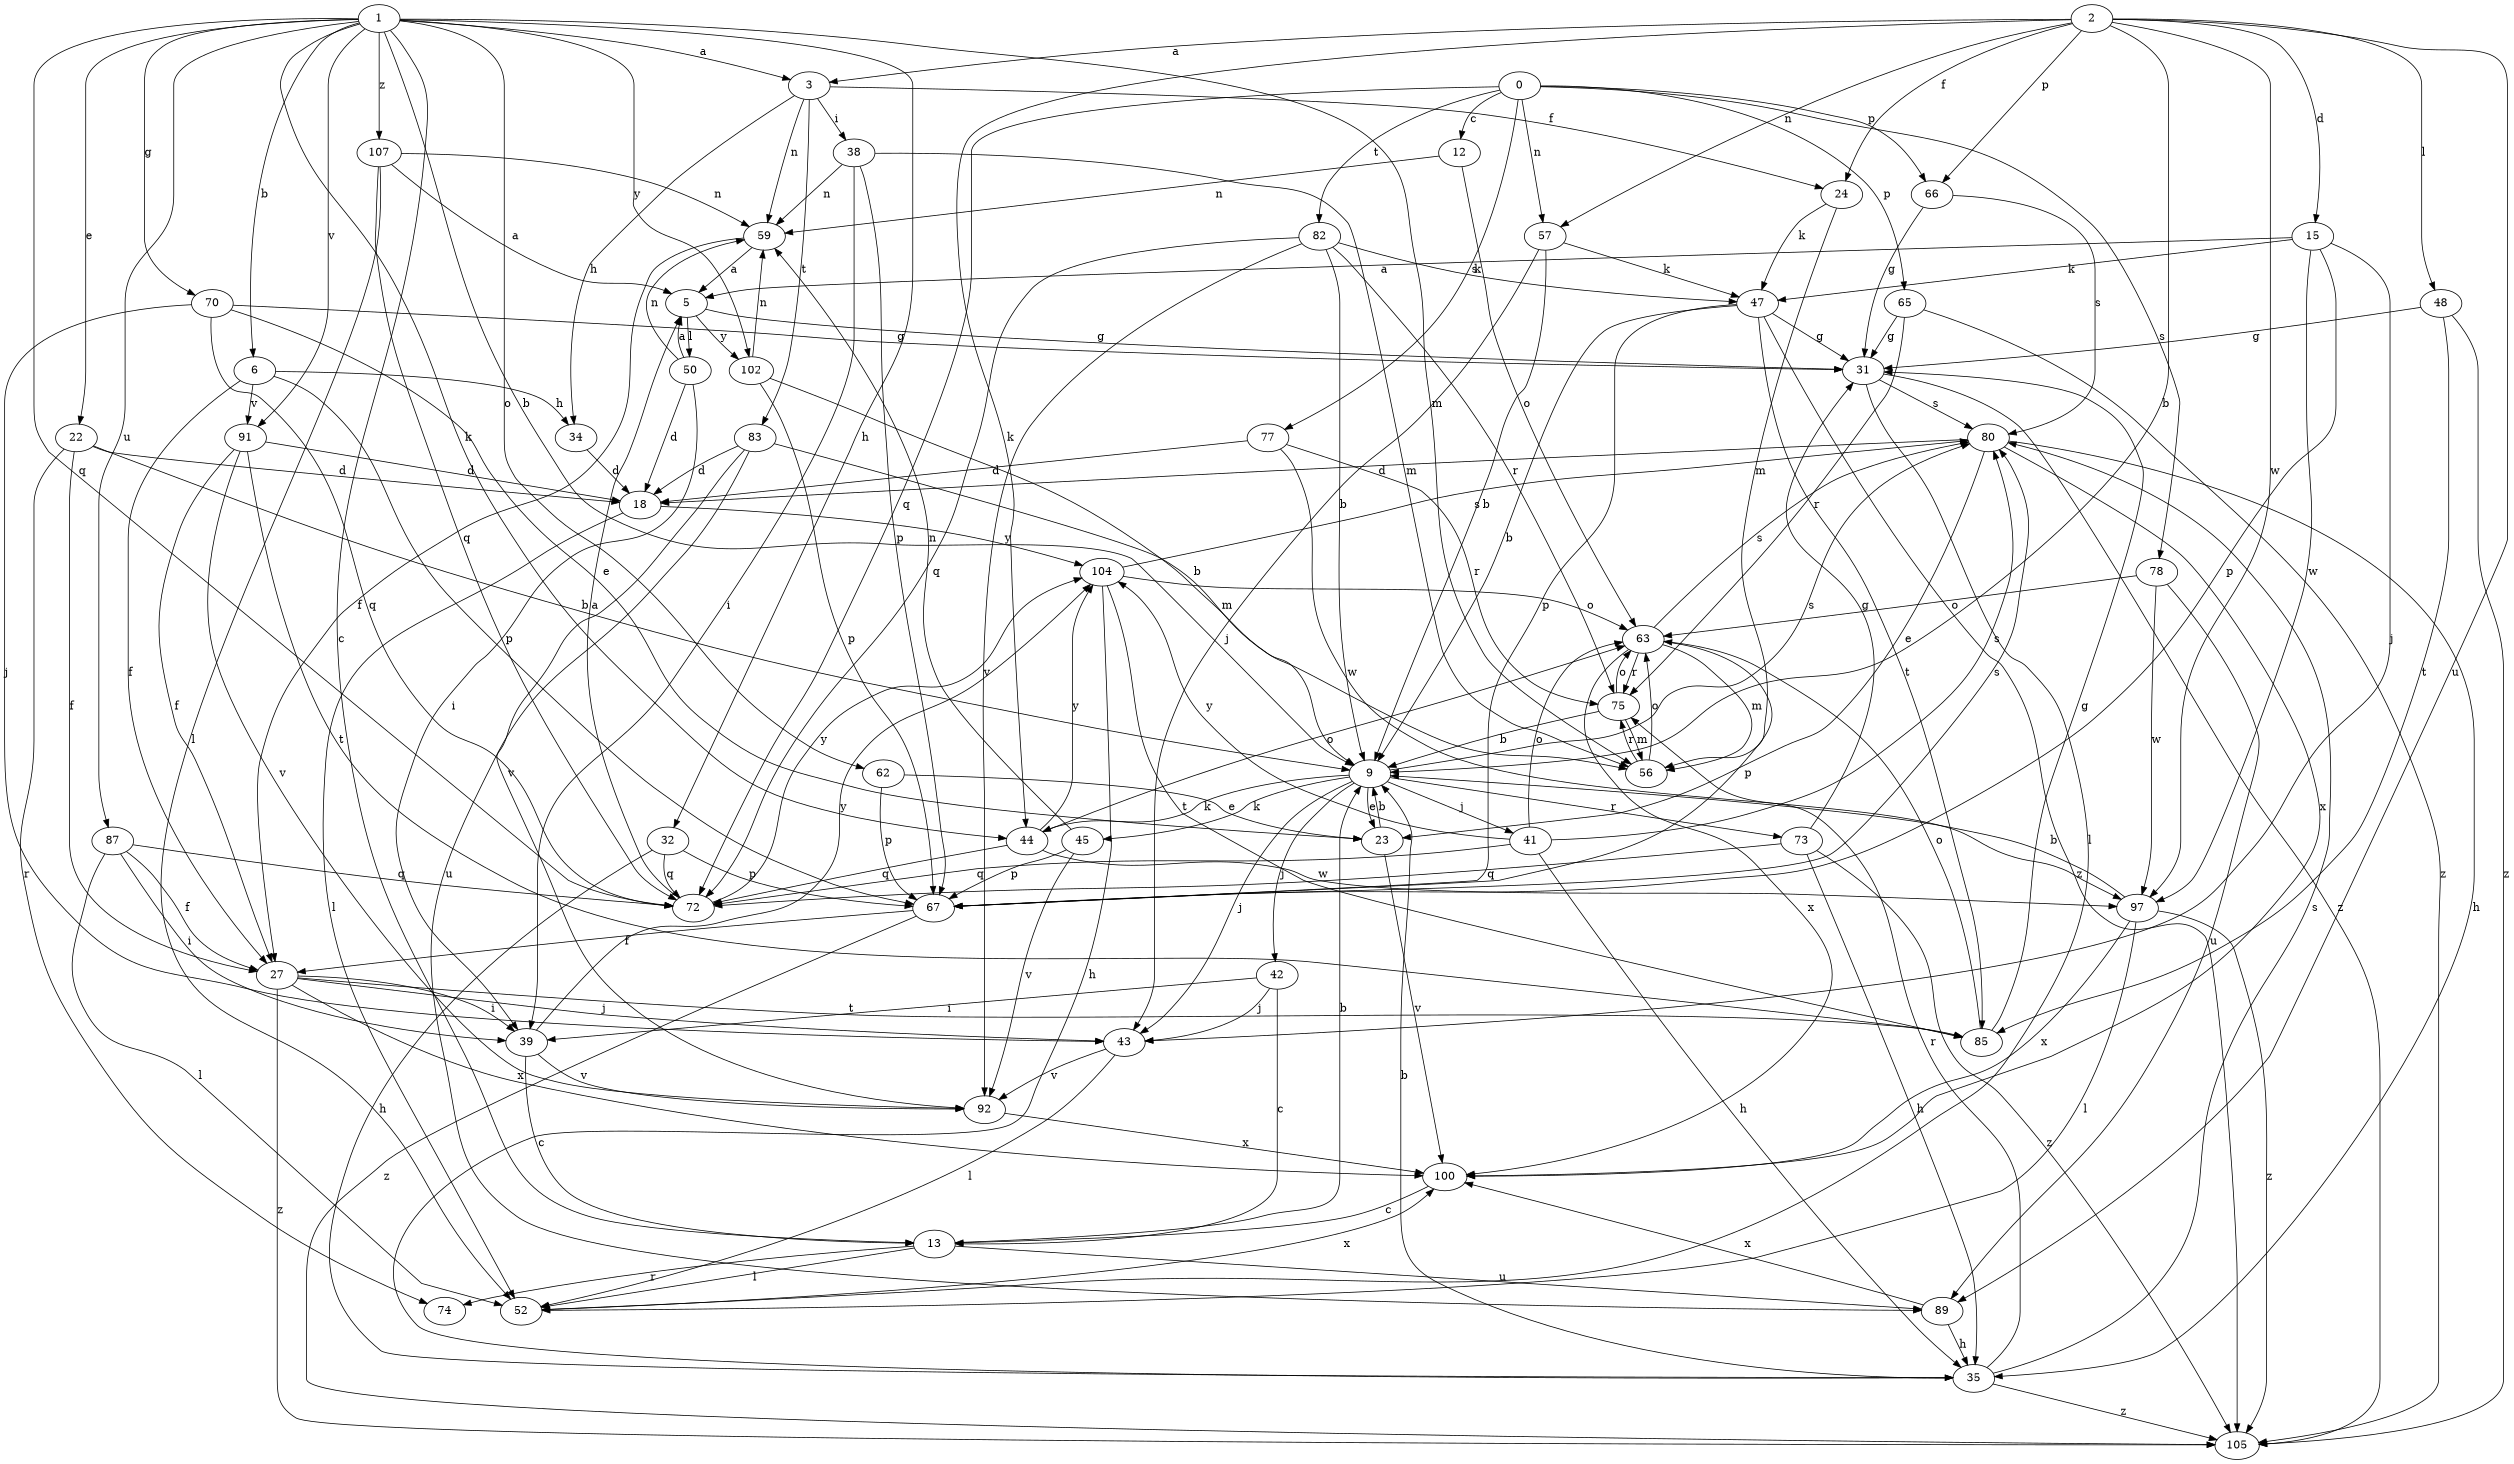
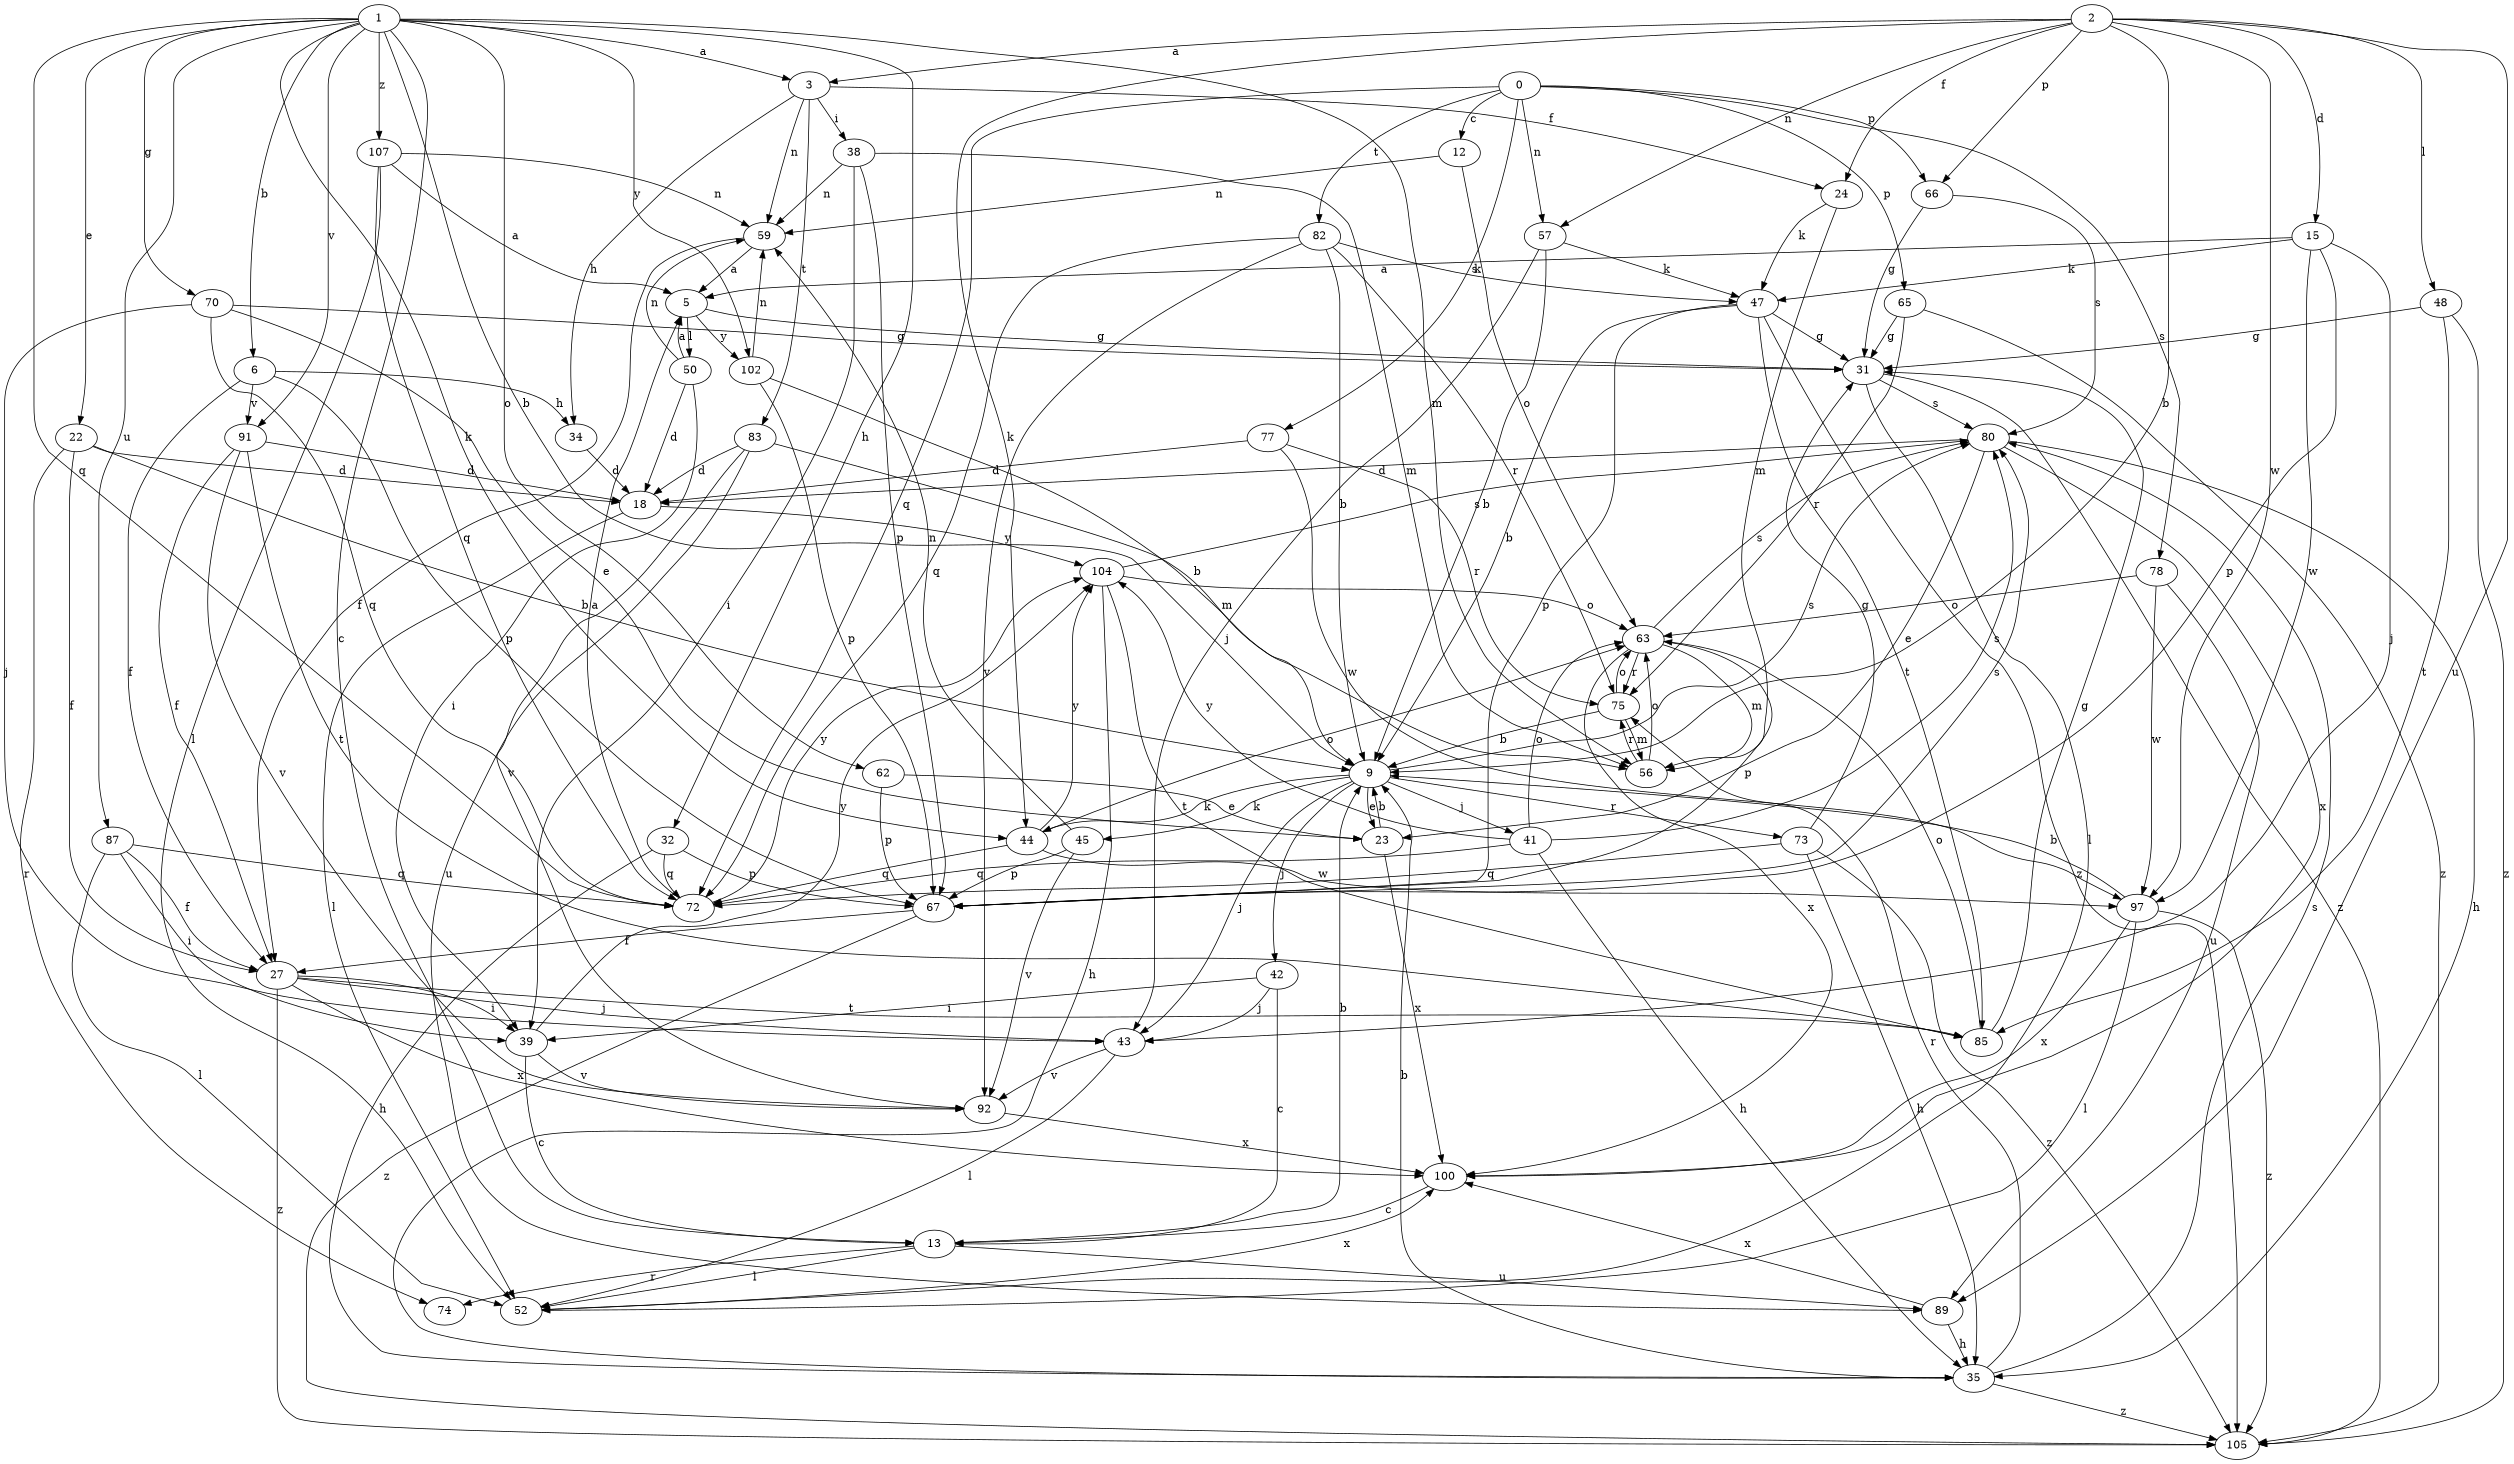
(1418, 1009) -> (1418, 1009)
